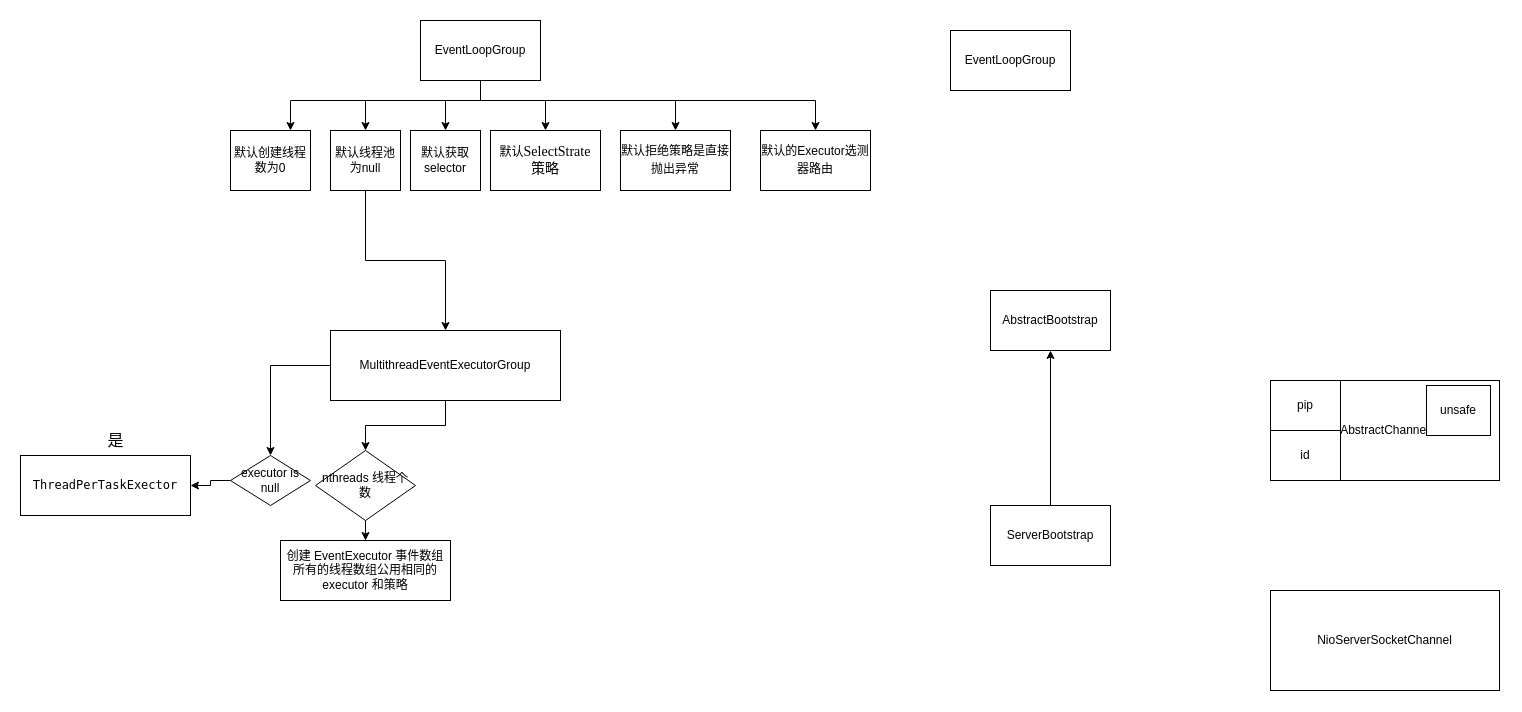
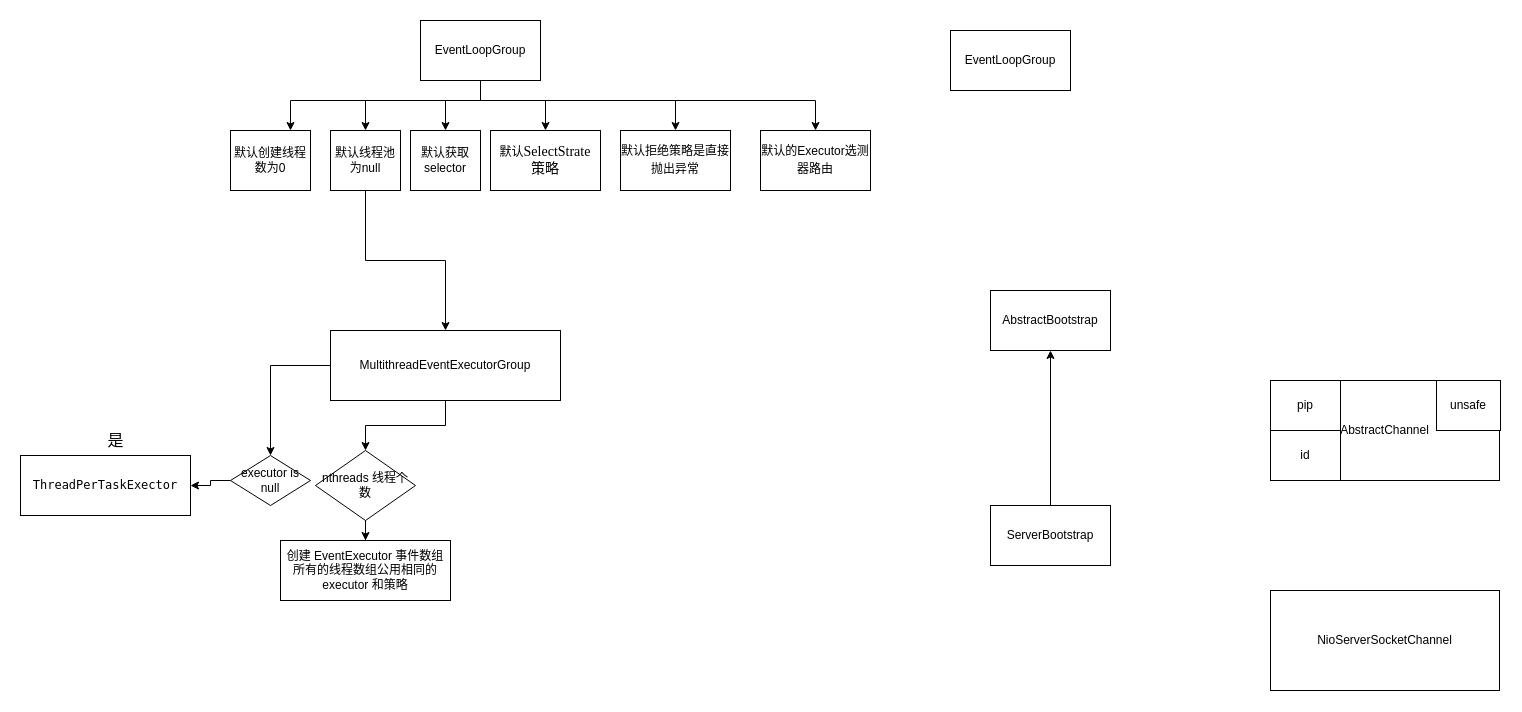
(1459, 411) -> (1469, 406)
